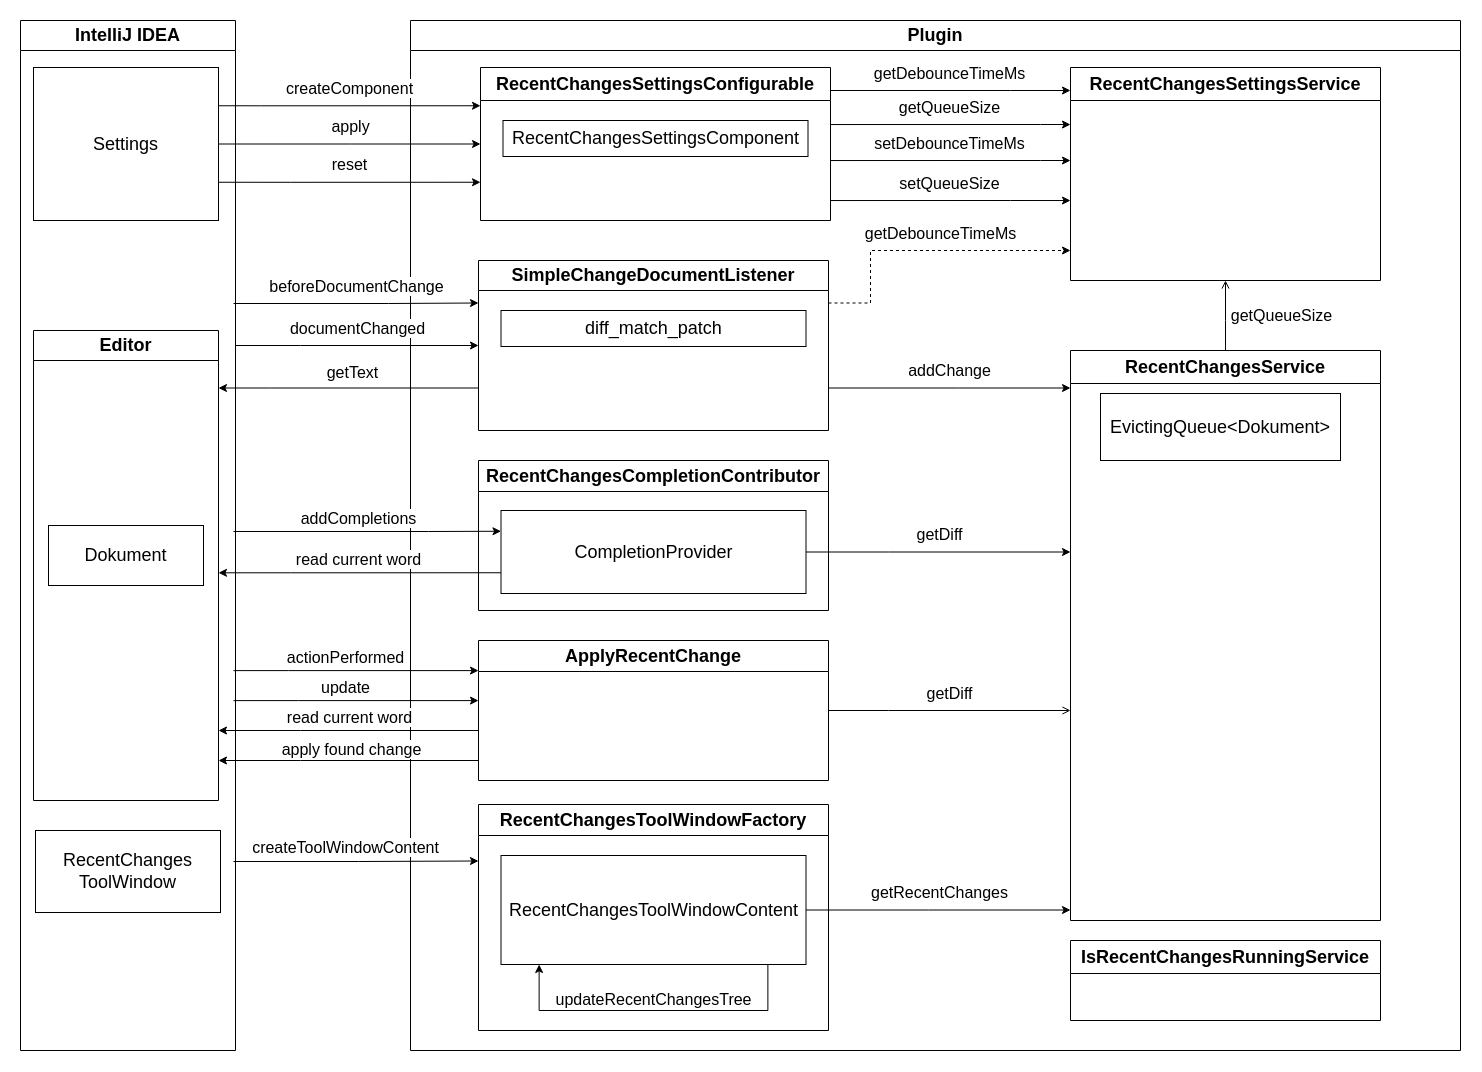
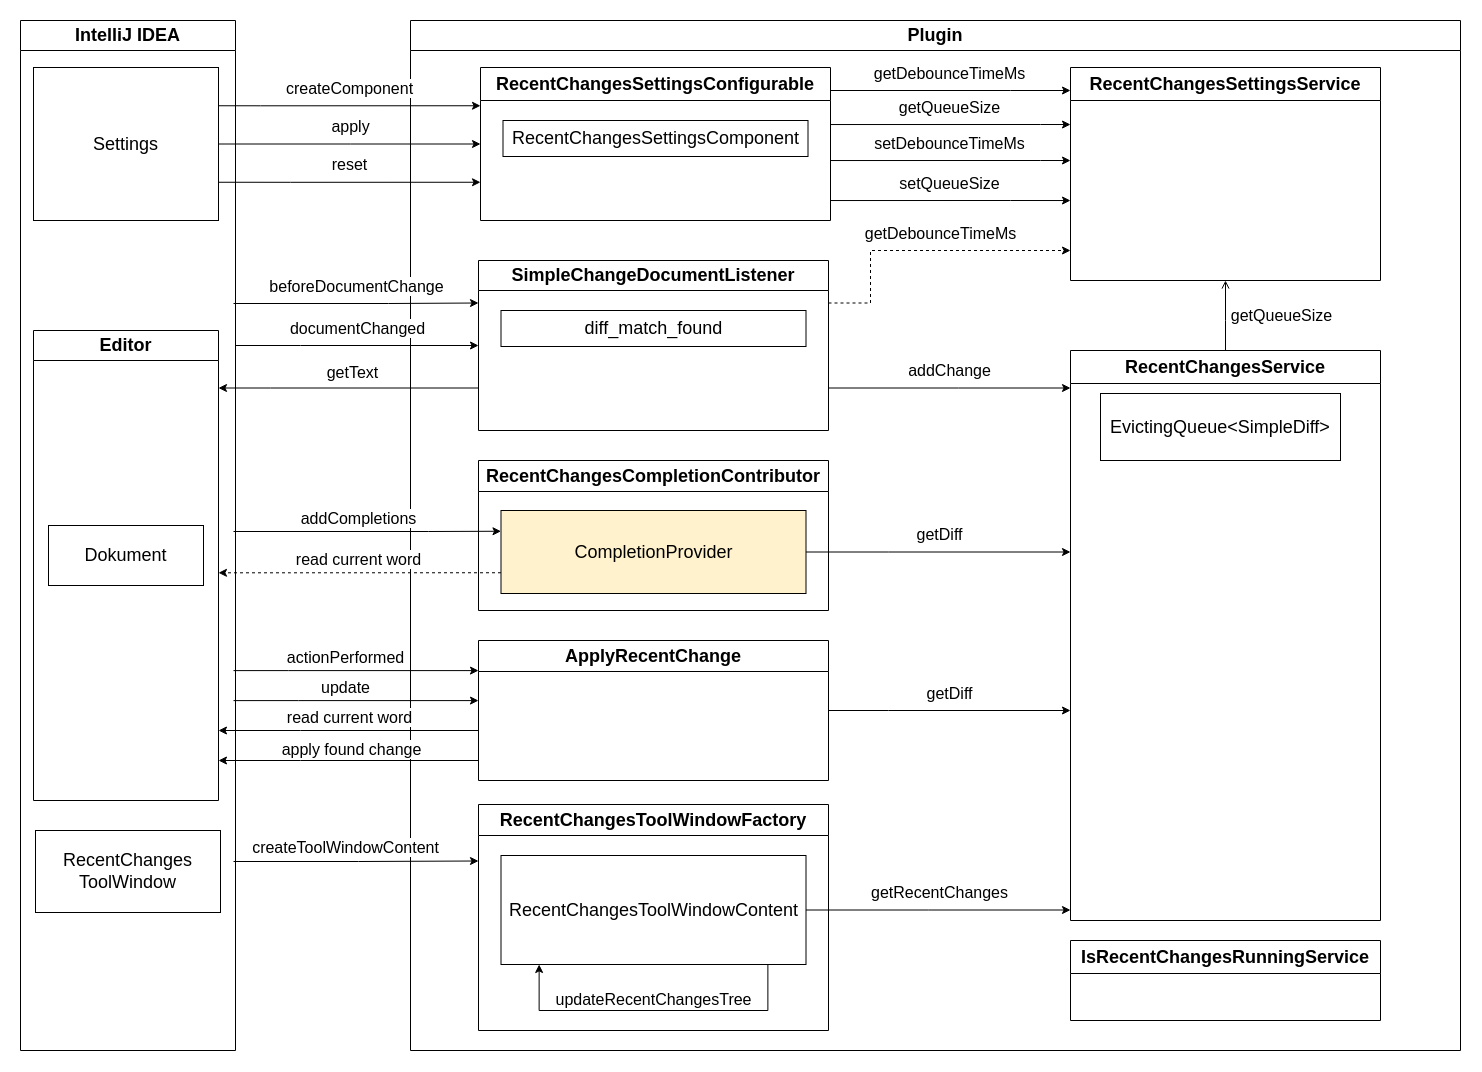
(654, 329) -> (654, 329)
(1221, 428) -> (1221, 428)
(654, 552) -> (654, 552)
(363, 573) -> (363, 573)
(1064, 711) -> (1062, 711)
